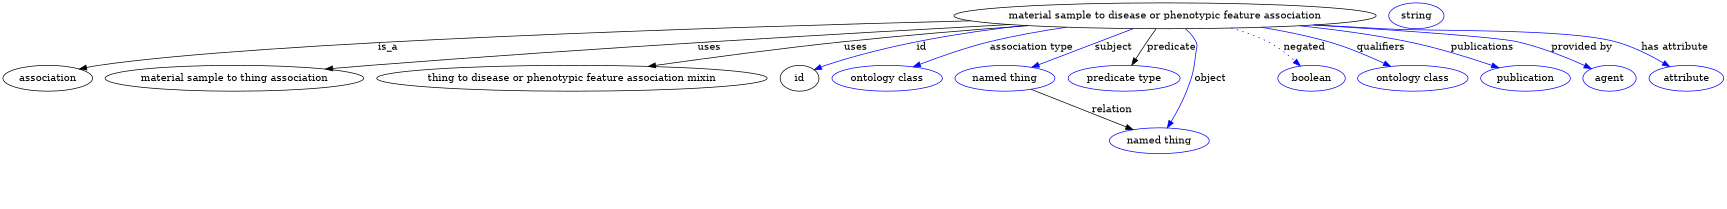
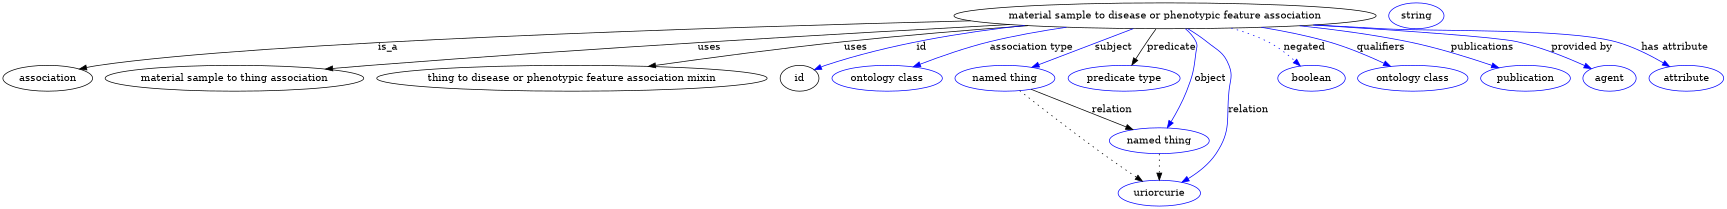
none -> (1159, 193)
